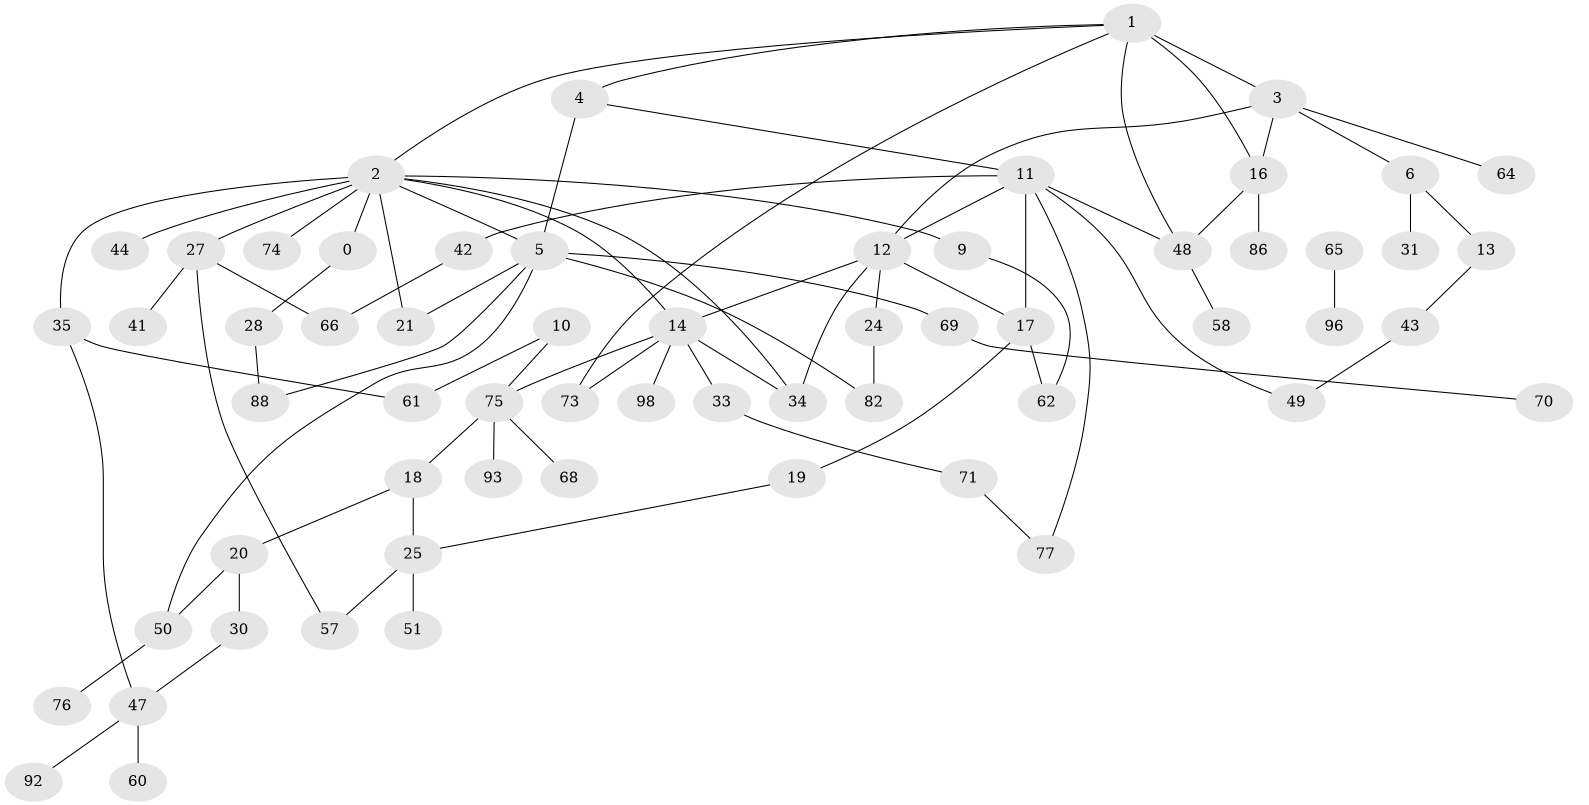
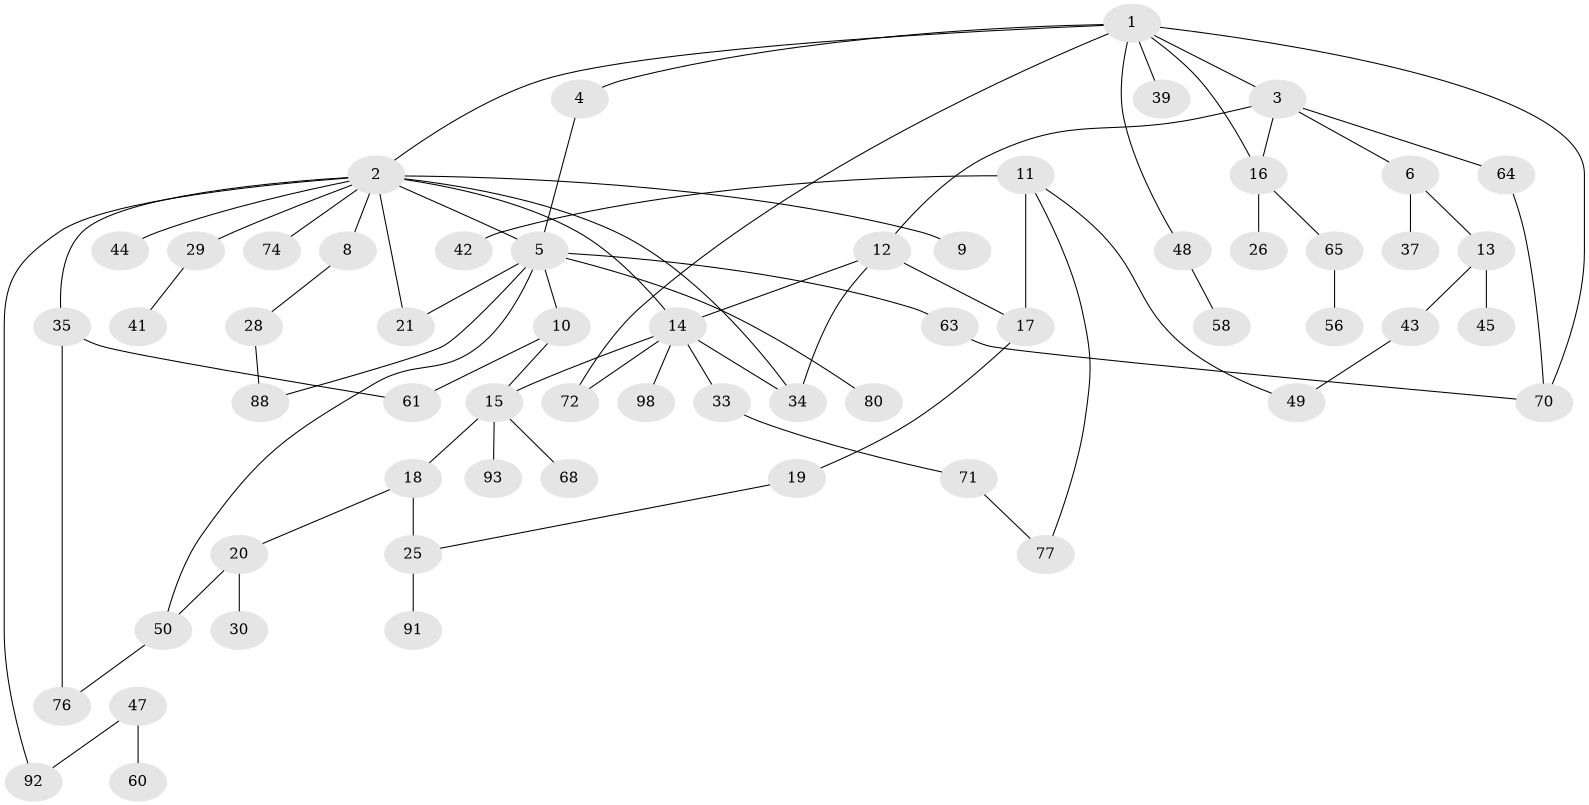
none -> (1492, 98)
none -> (1162, 99)
(803, 137) -> none
(954, 213) -> none
(1104, 213) -> none
(1221, 213) -> (1297, 213)
(196, 251) -> (196, 251)
(348, 251) -> (348, 251)
(1259, 251) -> (1259, 251)
(1410, 251) -> (1410, 251)
none -> (1534, 288)
none -> (551, 289)
(330, 327) -> none
(874, 327) -> none
(950, 327) -> (950, 327)
(1335, 327) -> (1335, 327)
none -> (1486, 327)
none -> (4, 341)
(494, 403) -> (494, 403)
(570, 403) -> (570, 403)
(874, 403) -> (874, 403)
(1047, 403) -> none
(103, 516) -> (62, 517)
(330, 630) -> none
(413, 630) -> (413, 630)
(189, 668) -> none
